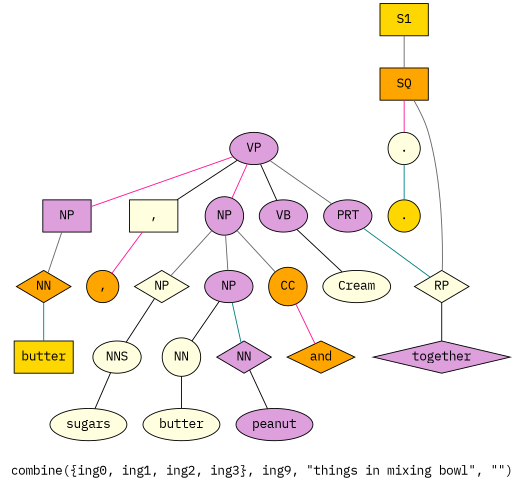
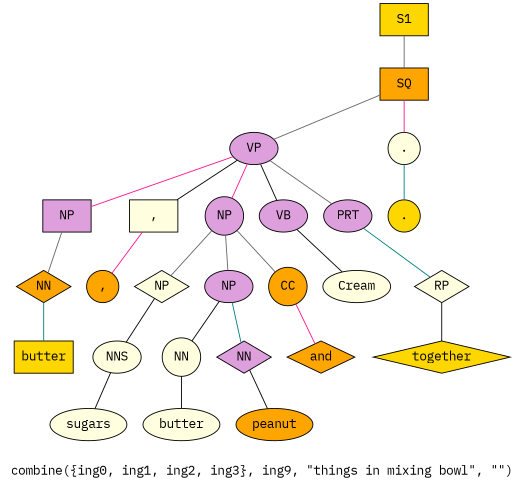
(438, 184) -> (327, 117)
(442, 357) -> (442, 357)
(274, 425) -> (274, 425)
